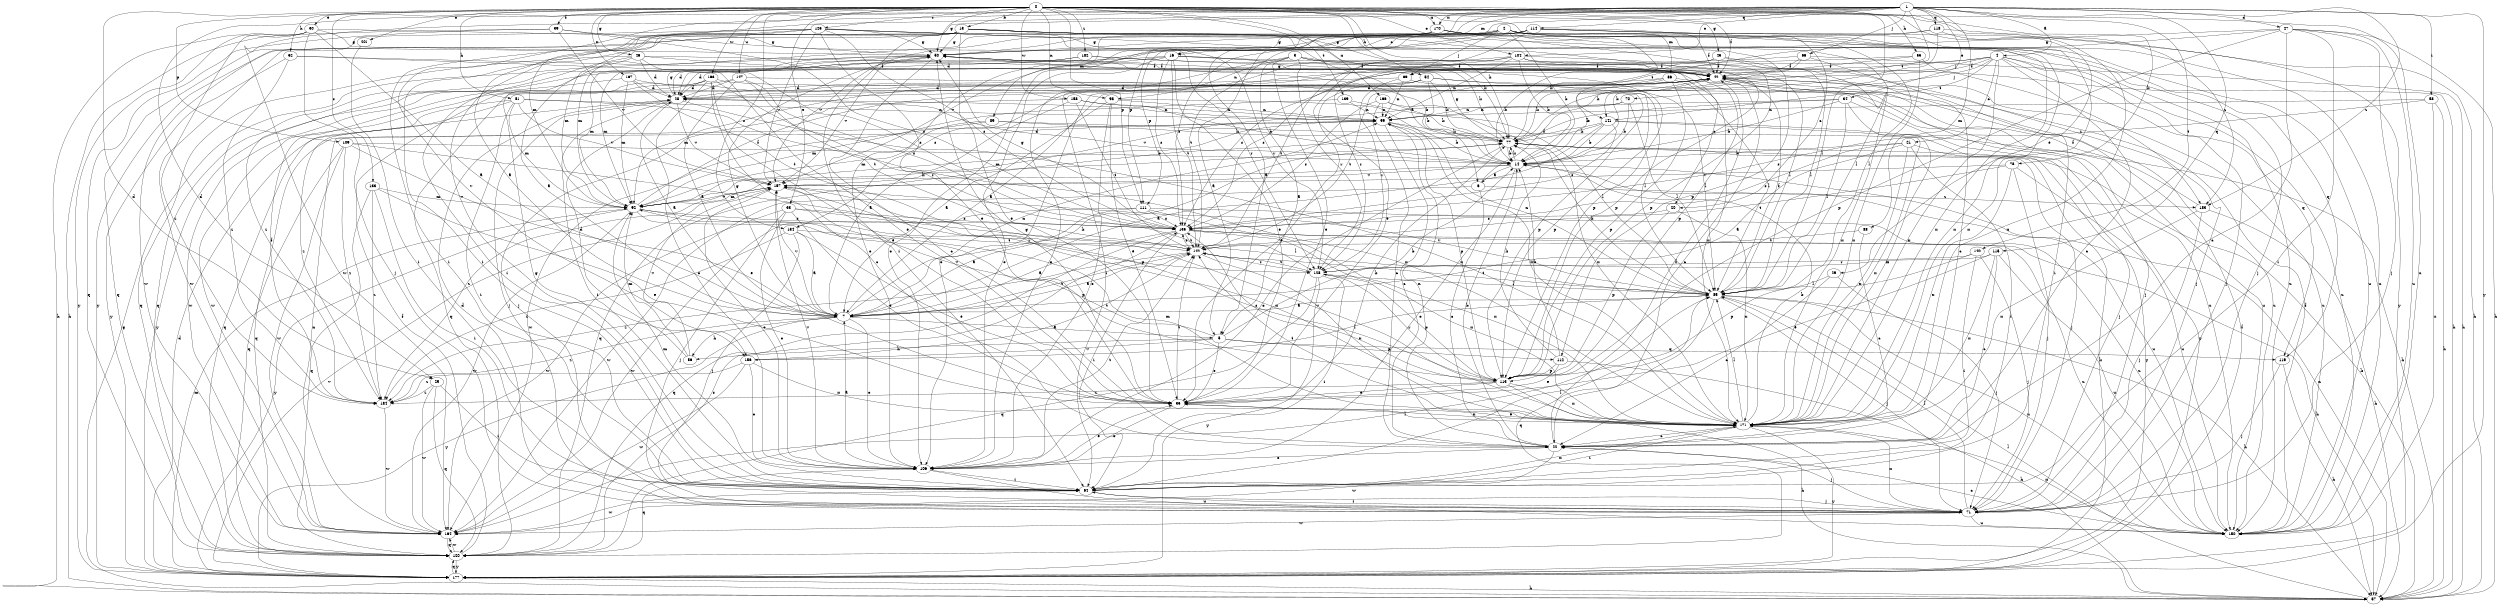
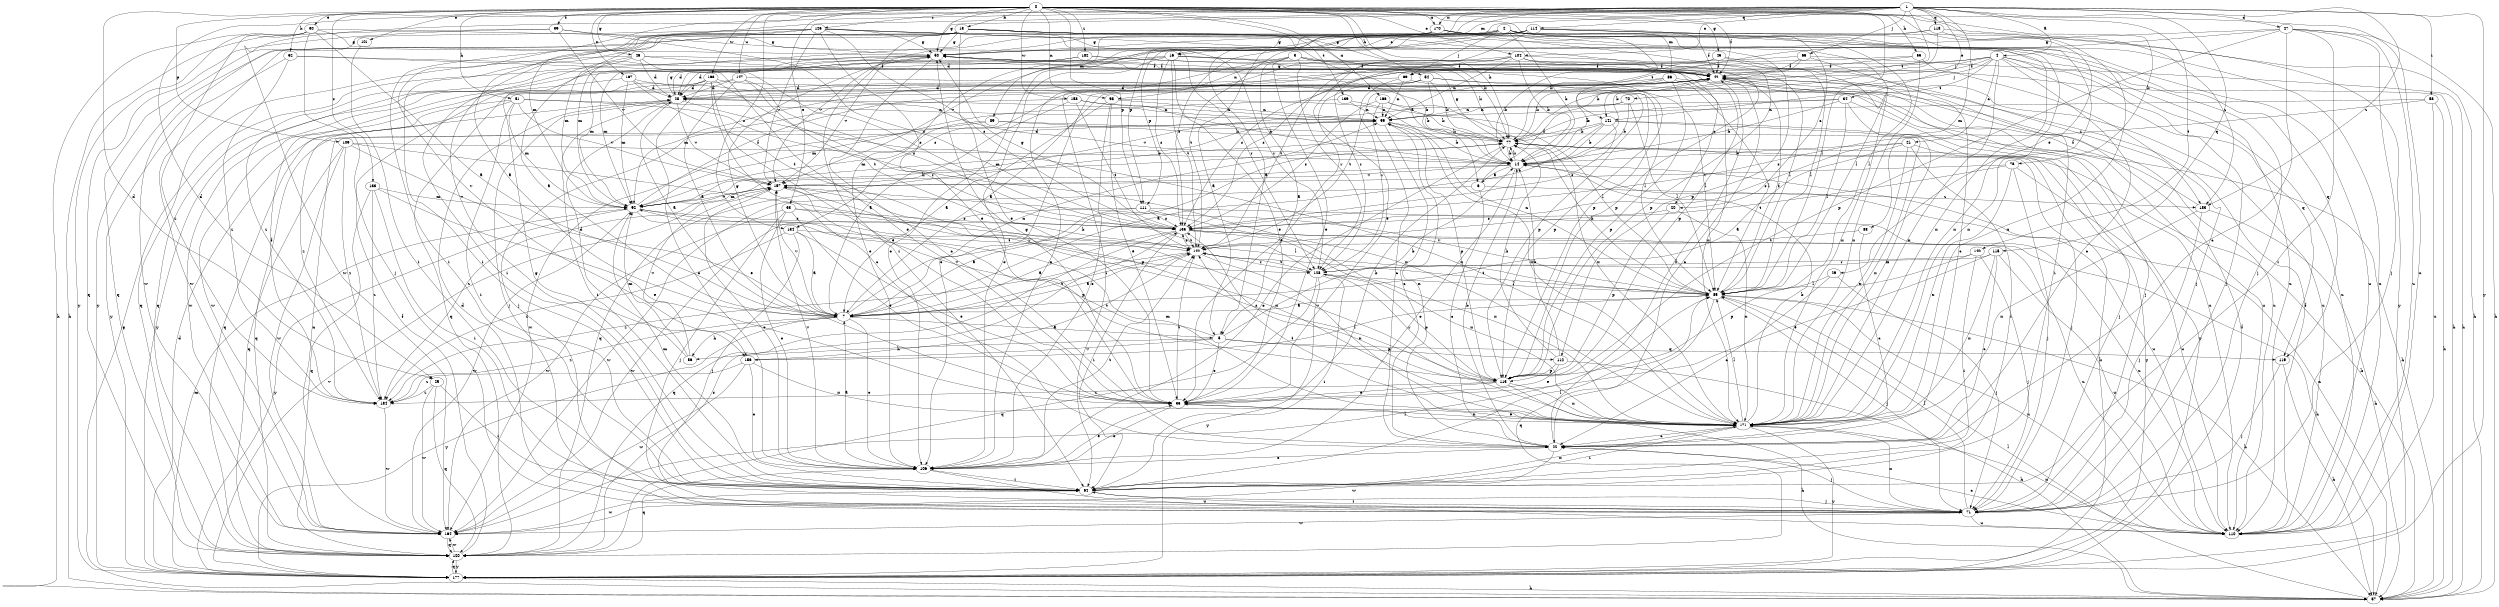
(364, 42) -> (364, 42)
(2232, 534) -> (2232, 534)
